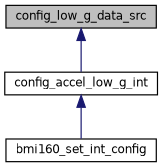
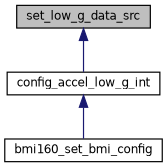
(81, 17) -> (84, 17)
(81, 150) -> (84, 150)
